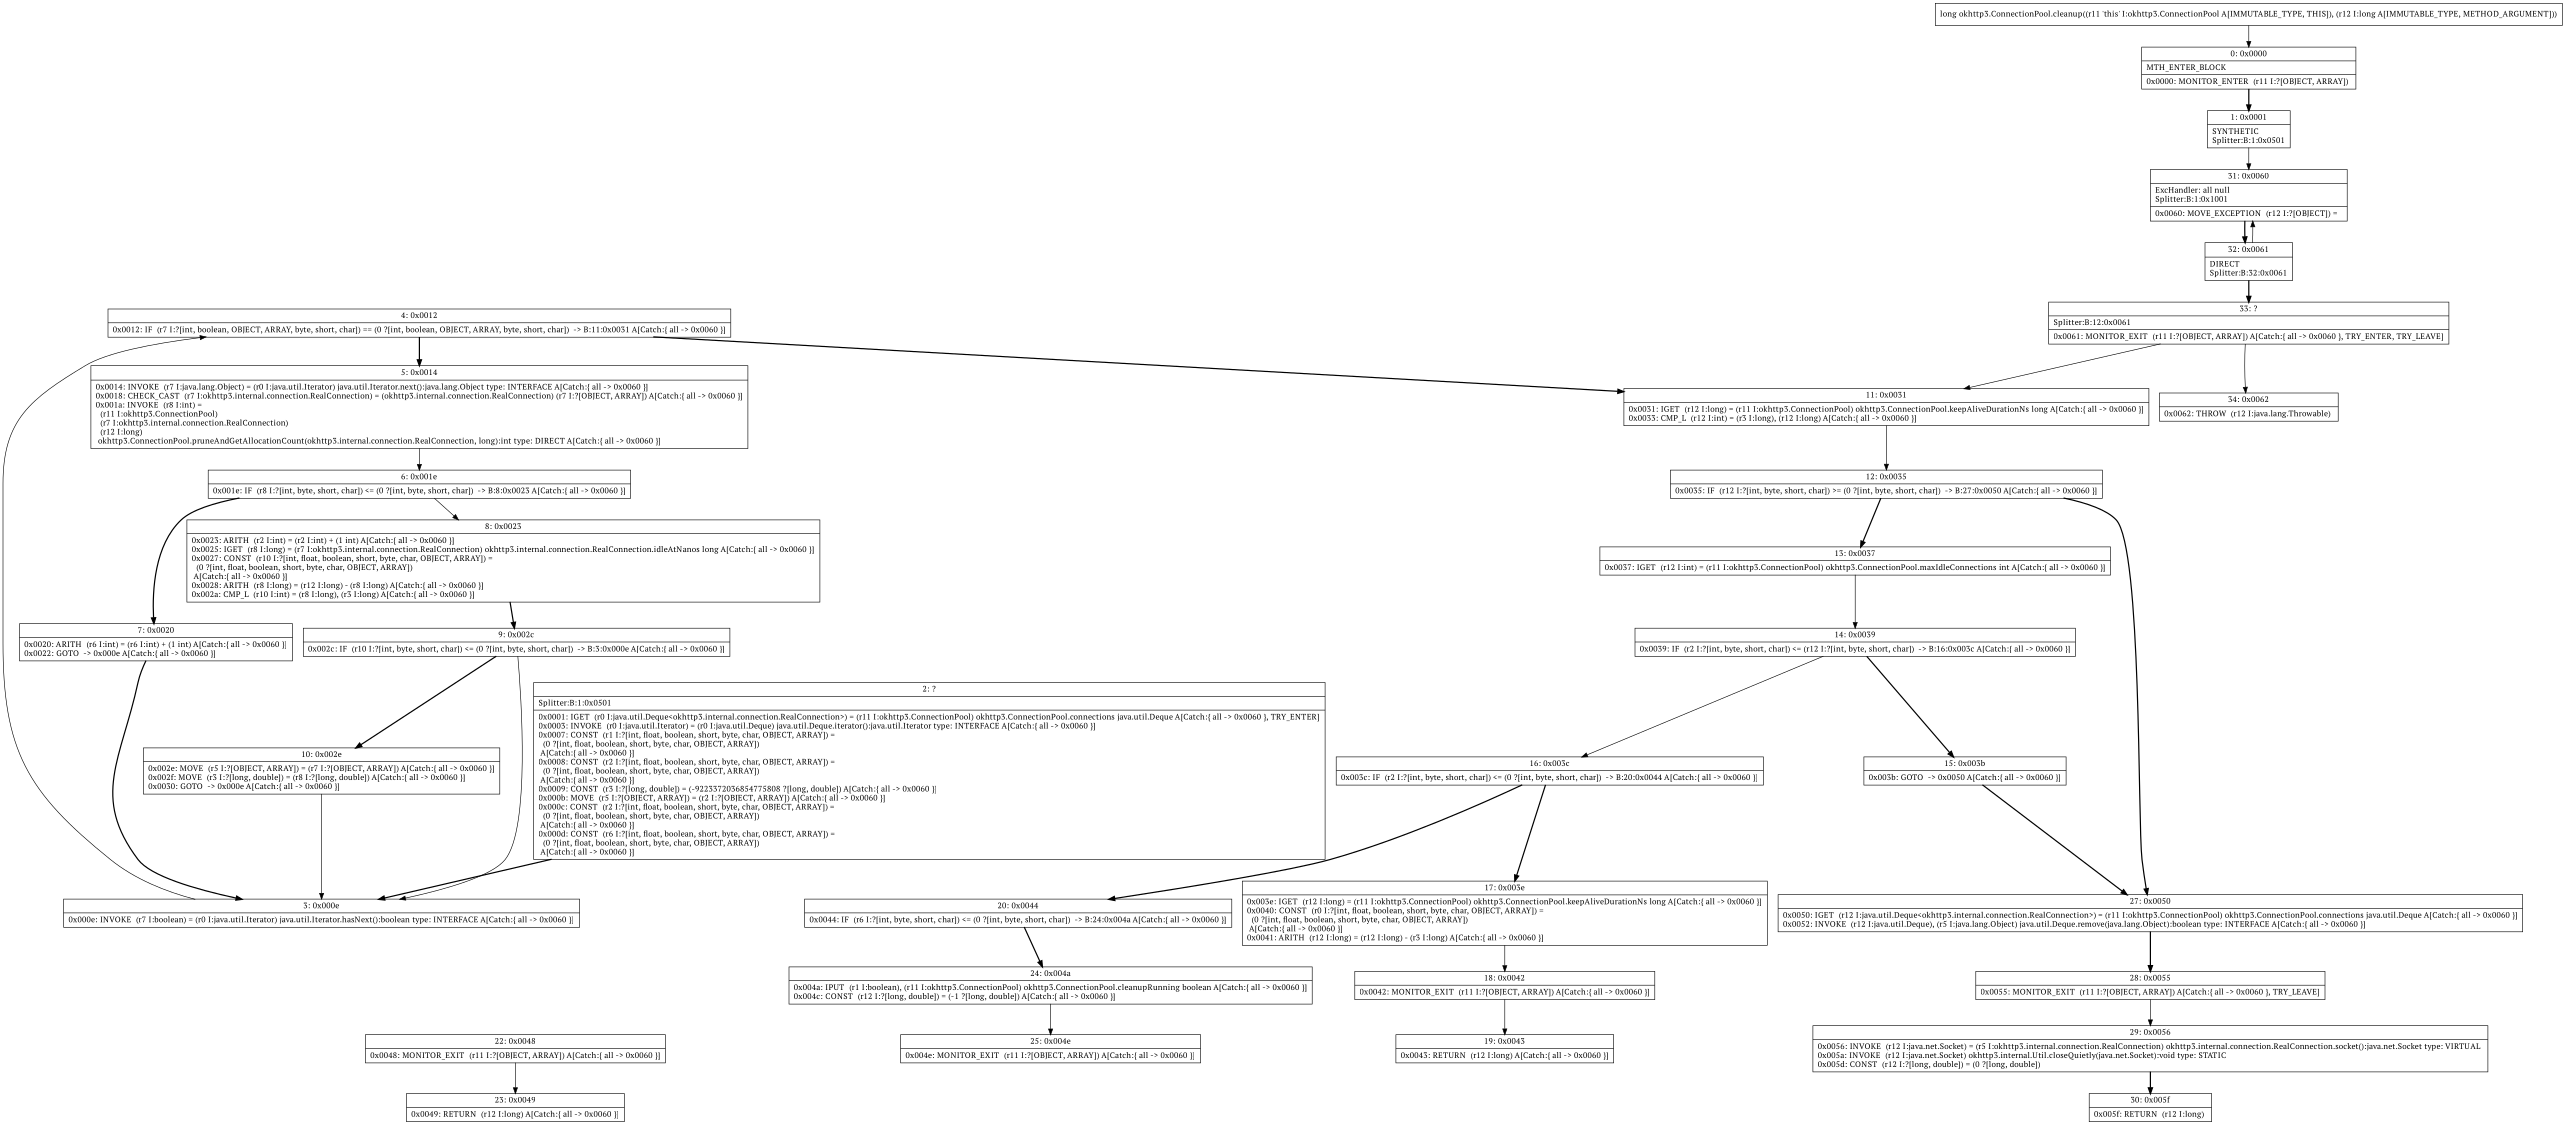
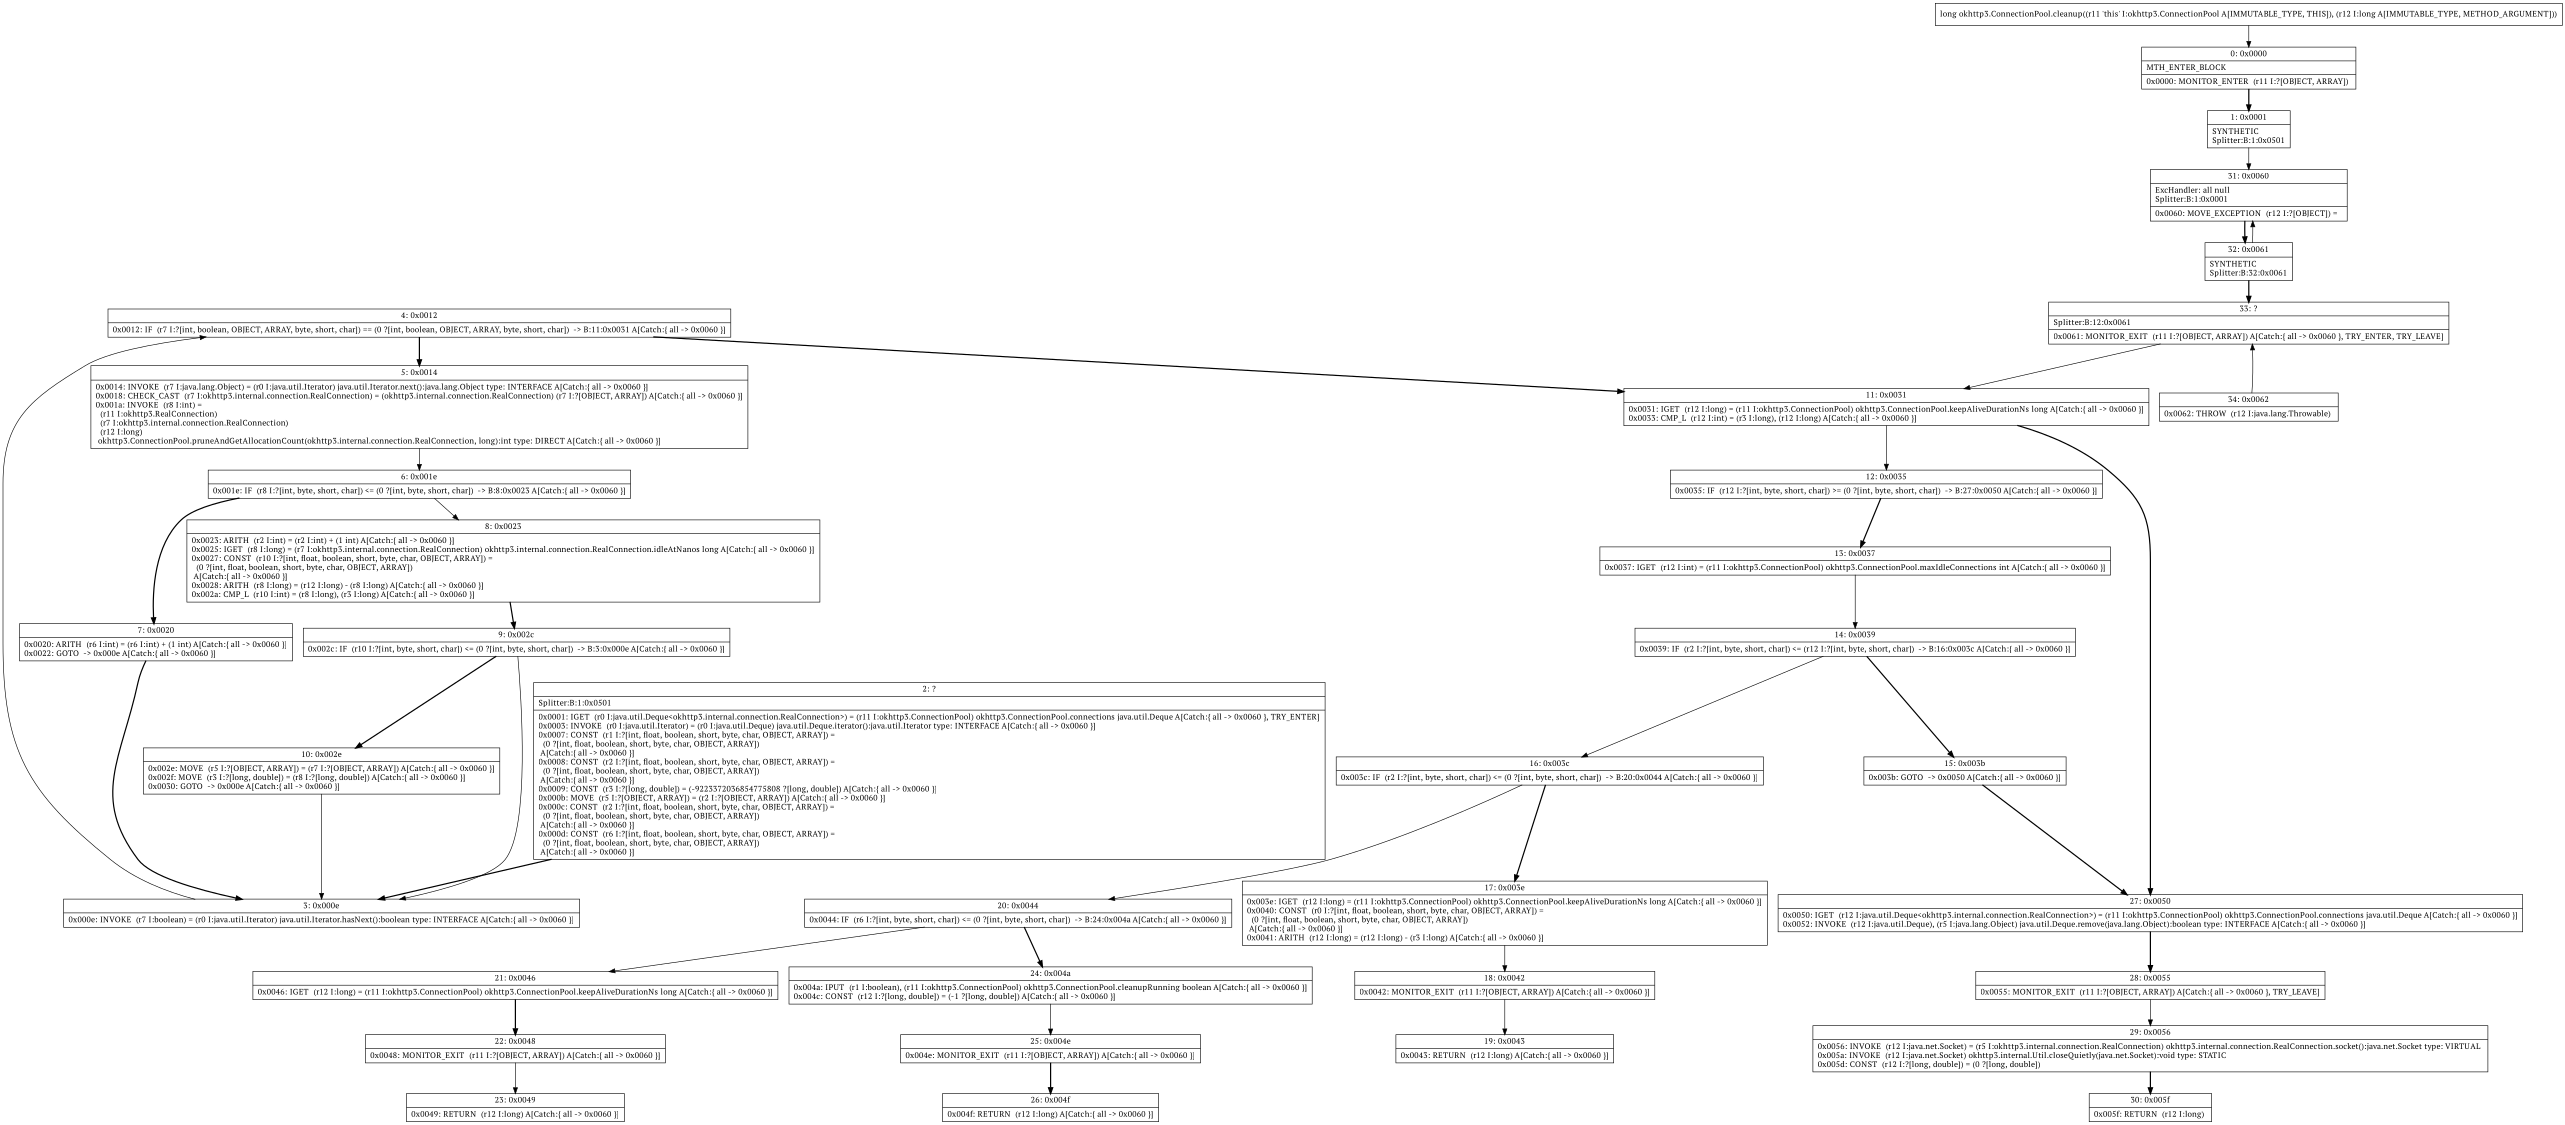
(2192, 199) -> (2192, 199)
(2225, 264) -> (2234, 264)
(2245, 366) -> (2253, 372)
(157, 414) -> (157, 414)
(2137, 674) -> (2150, 621)
(1324, 861) -> (1324, 861)
none -> (515, 986)
none -> (1051, 1108)
